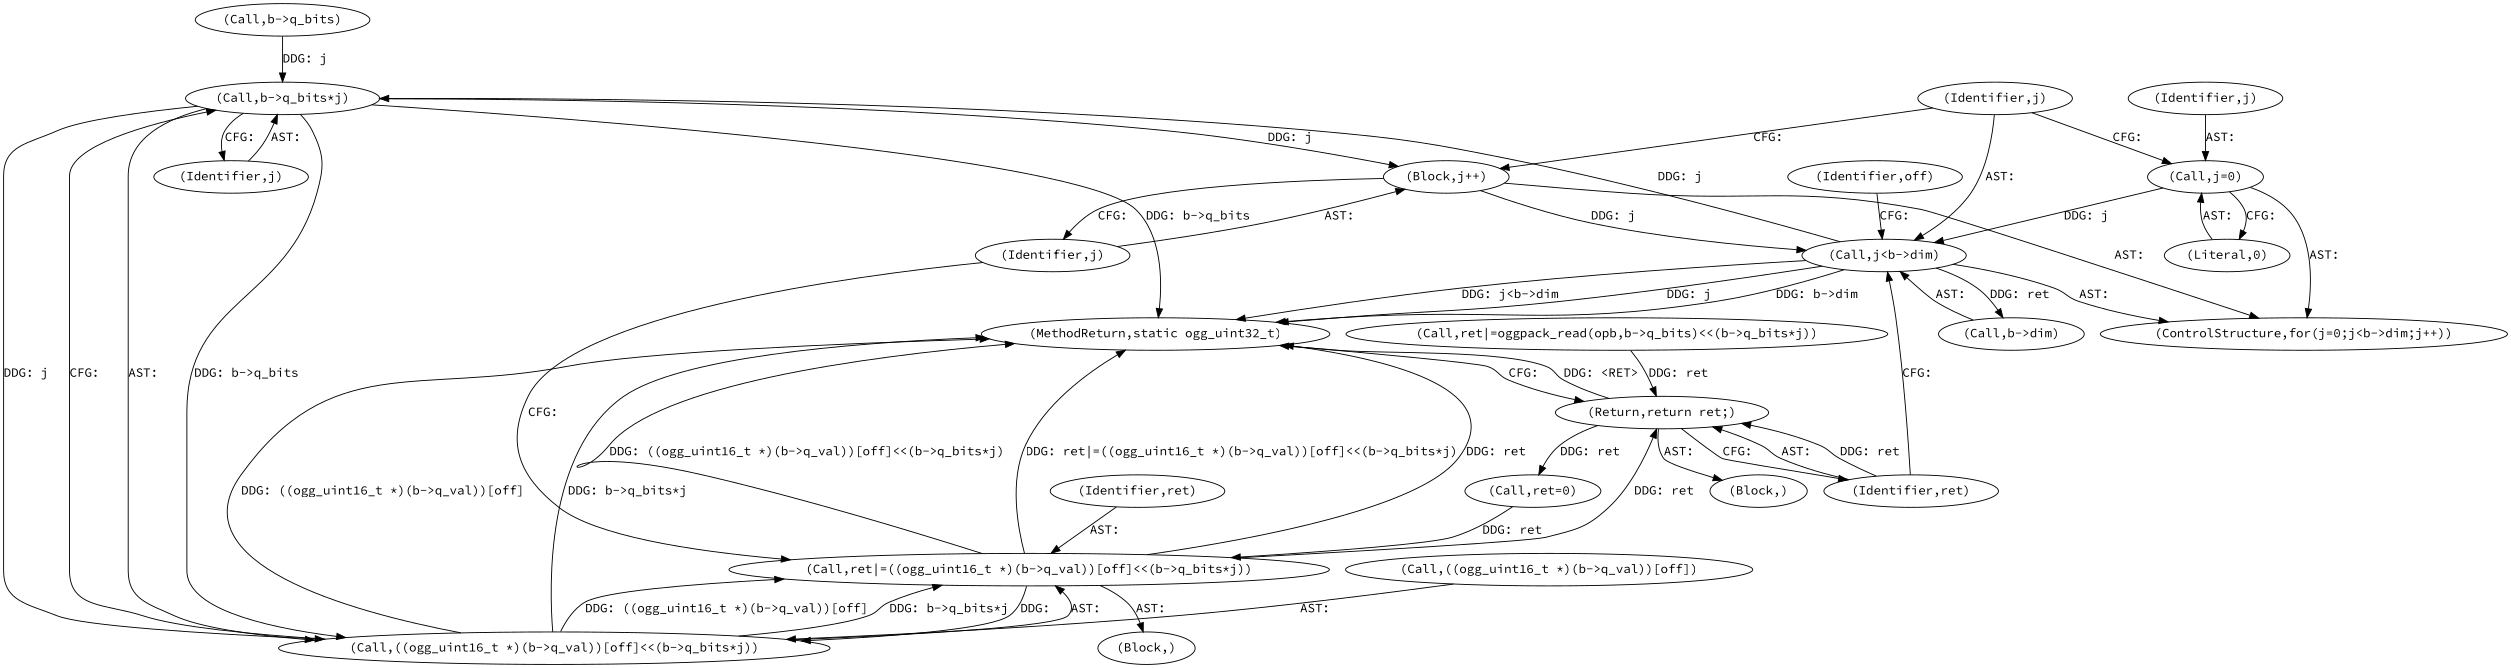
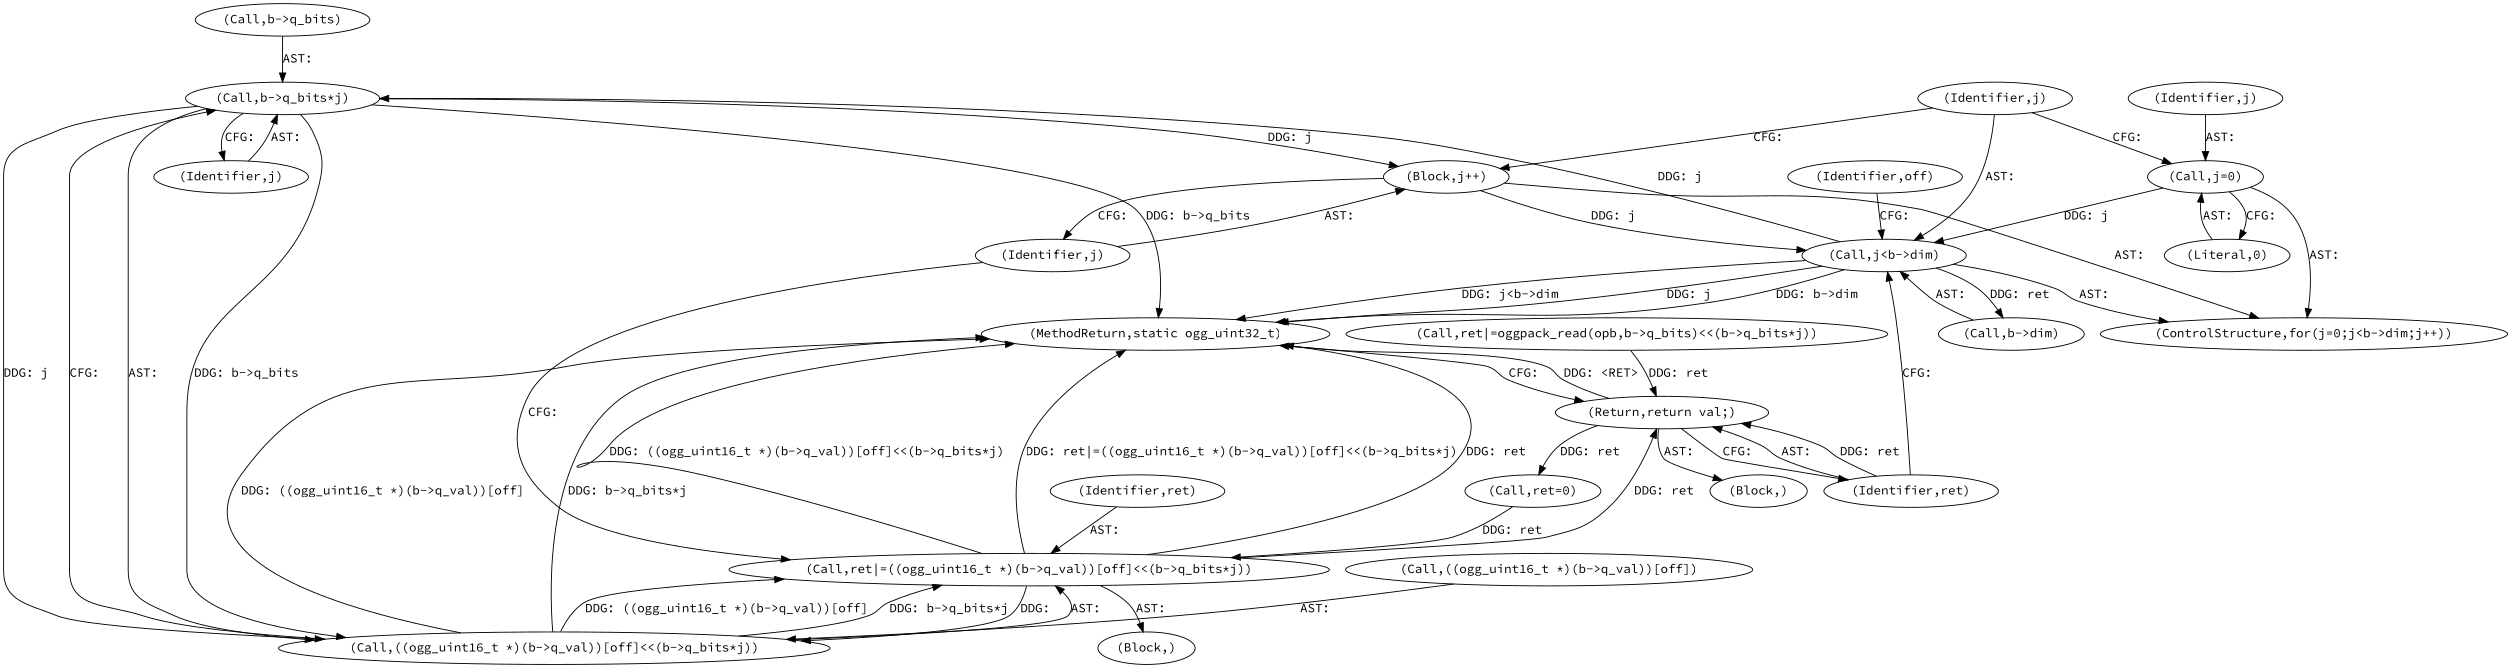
(305, 59) -> (302, 59)
(1662, 413) -> (1662, 413)
